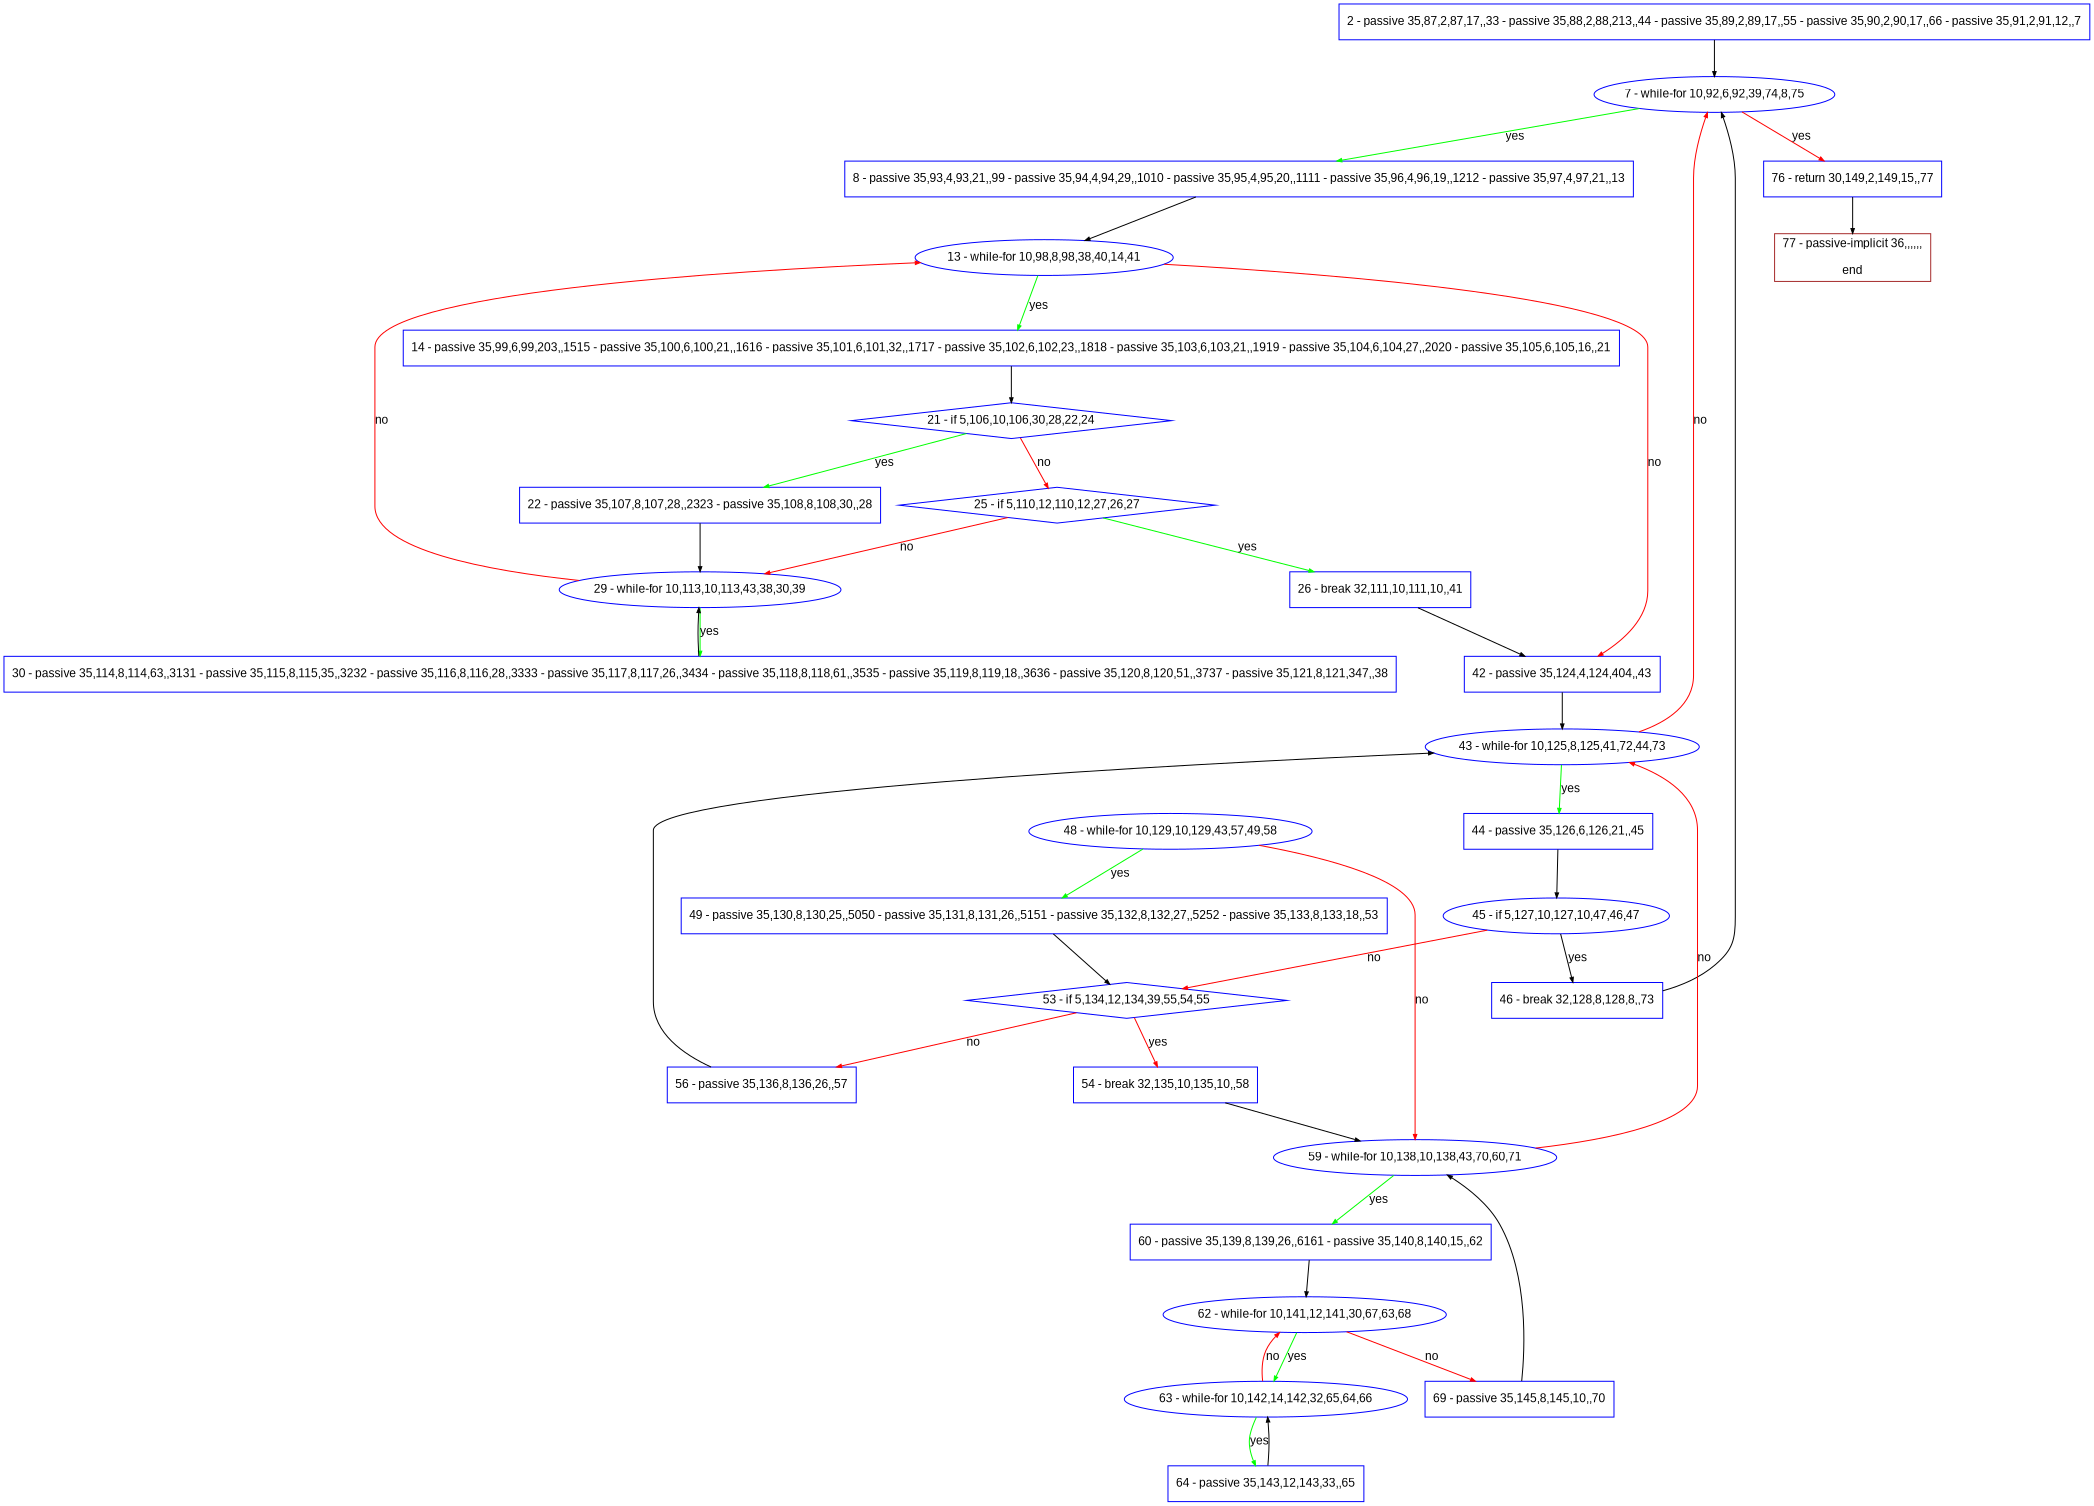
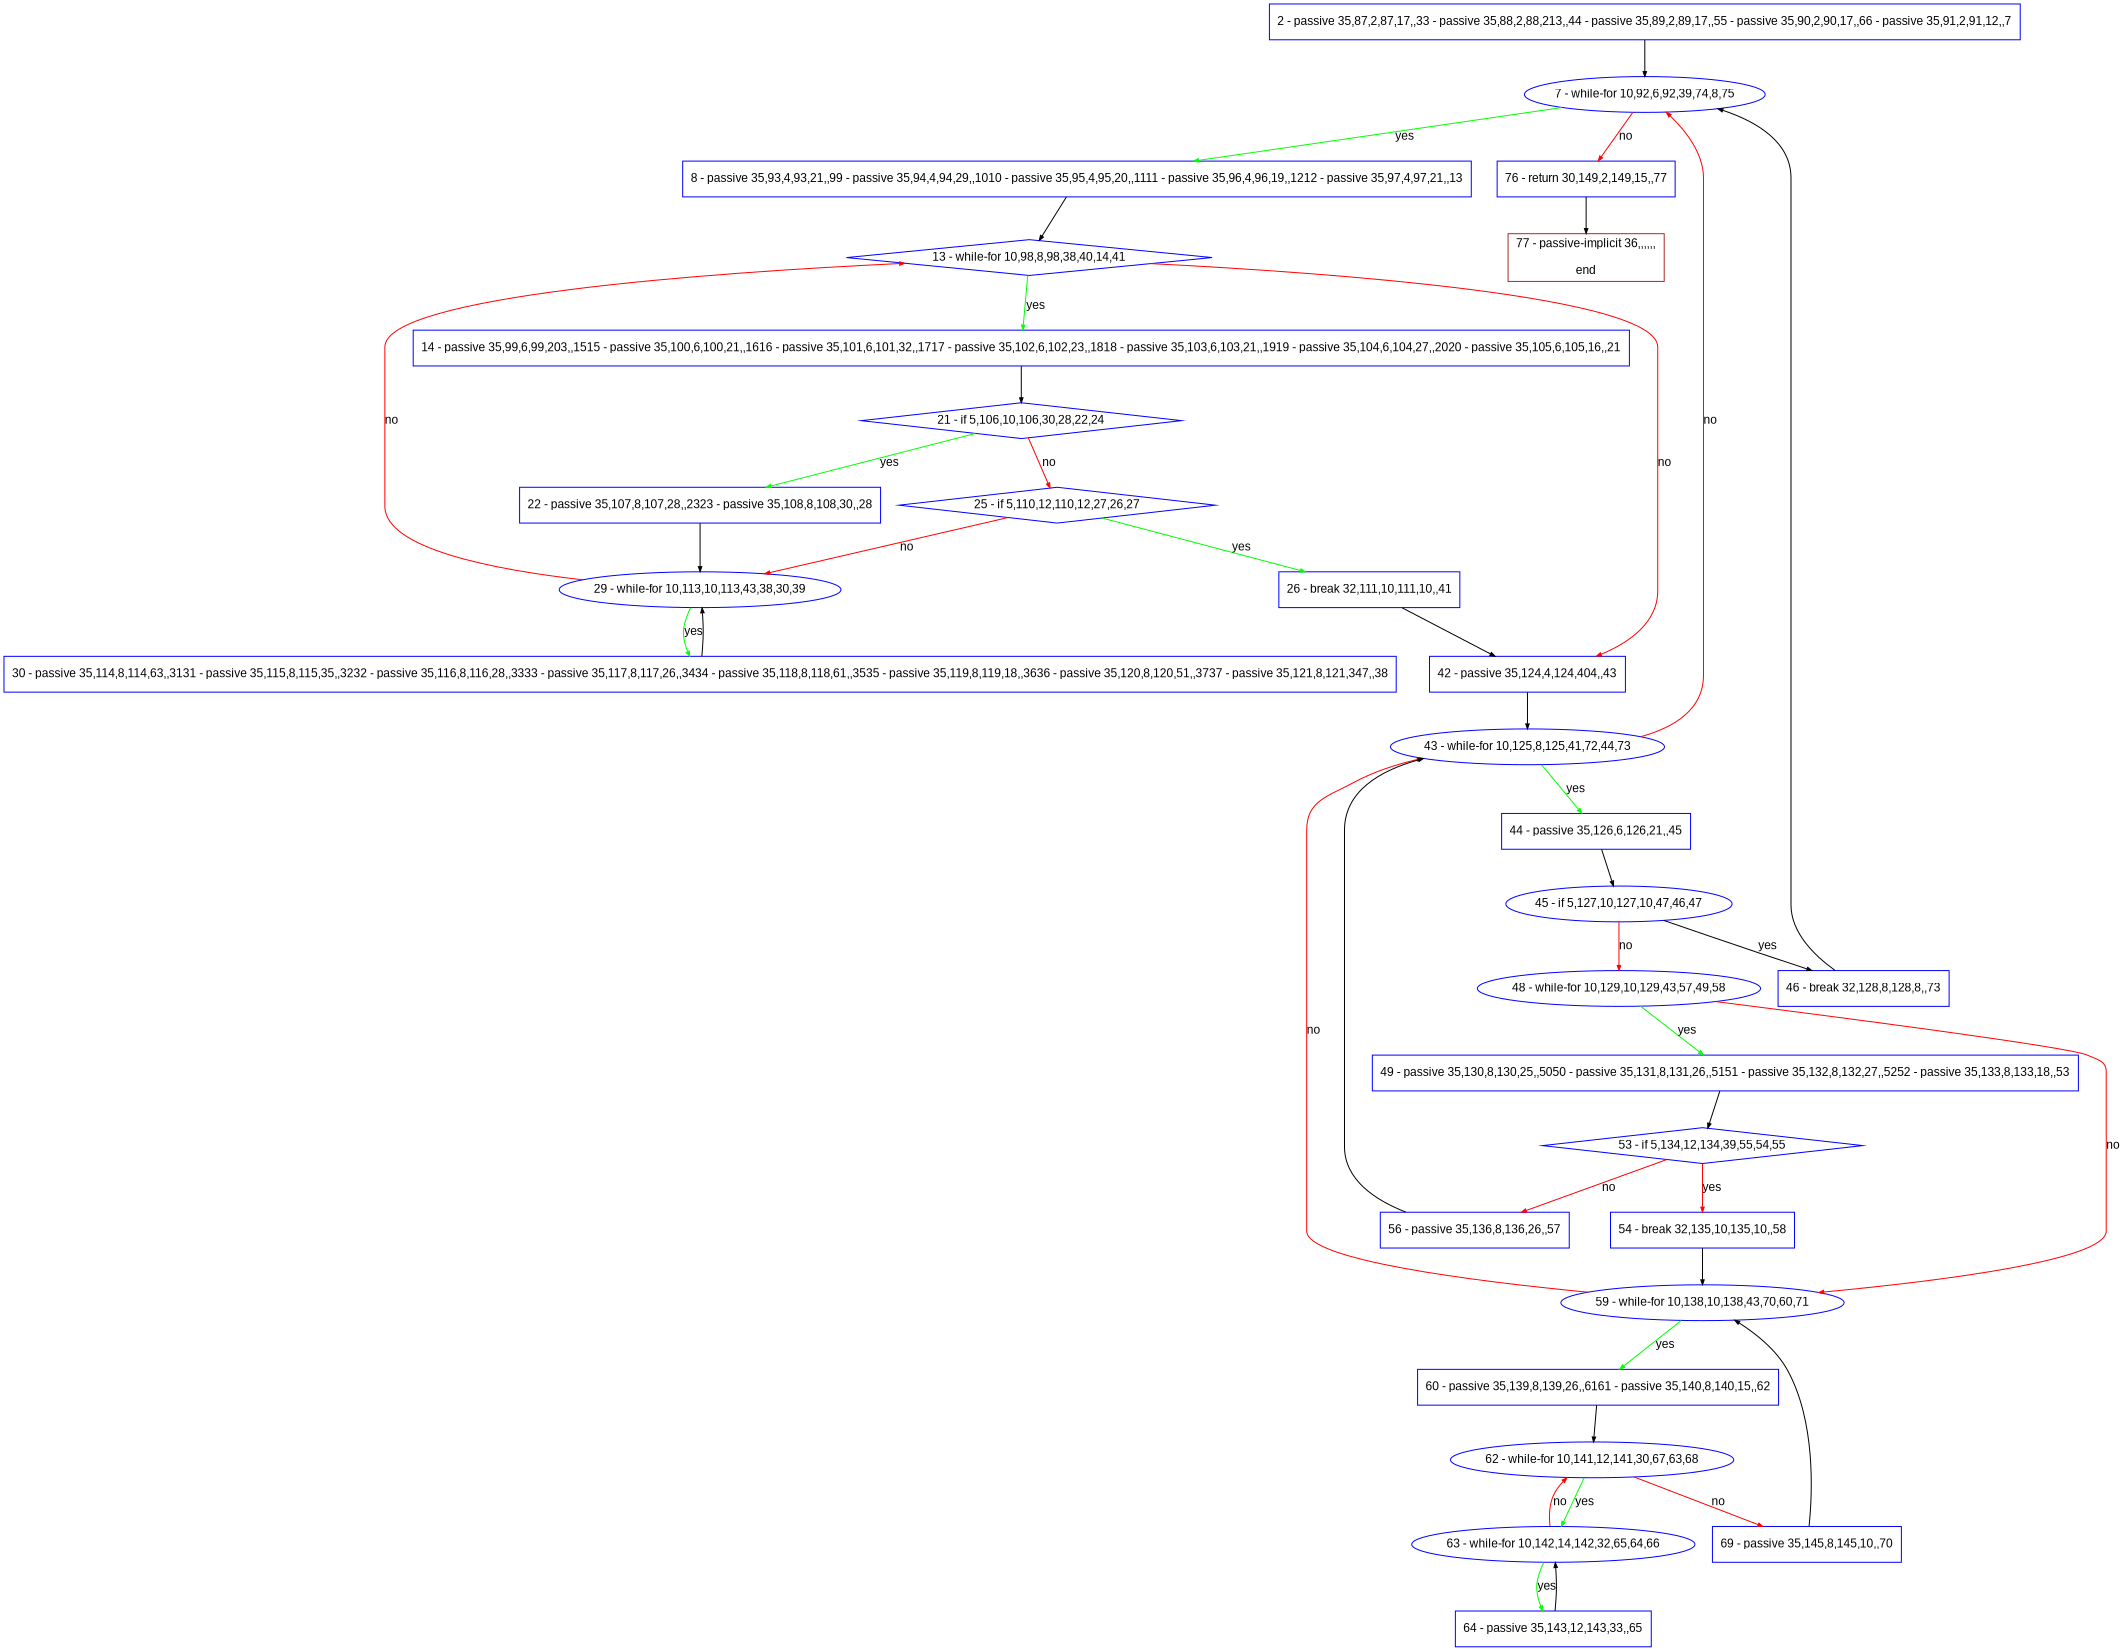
(1801, 137) -> (1626, 137)
(1044, 258) -> (1029, 258)
(1337, 959) -> (1619, 944)
